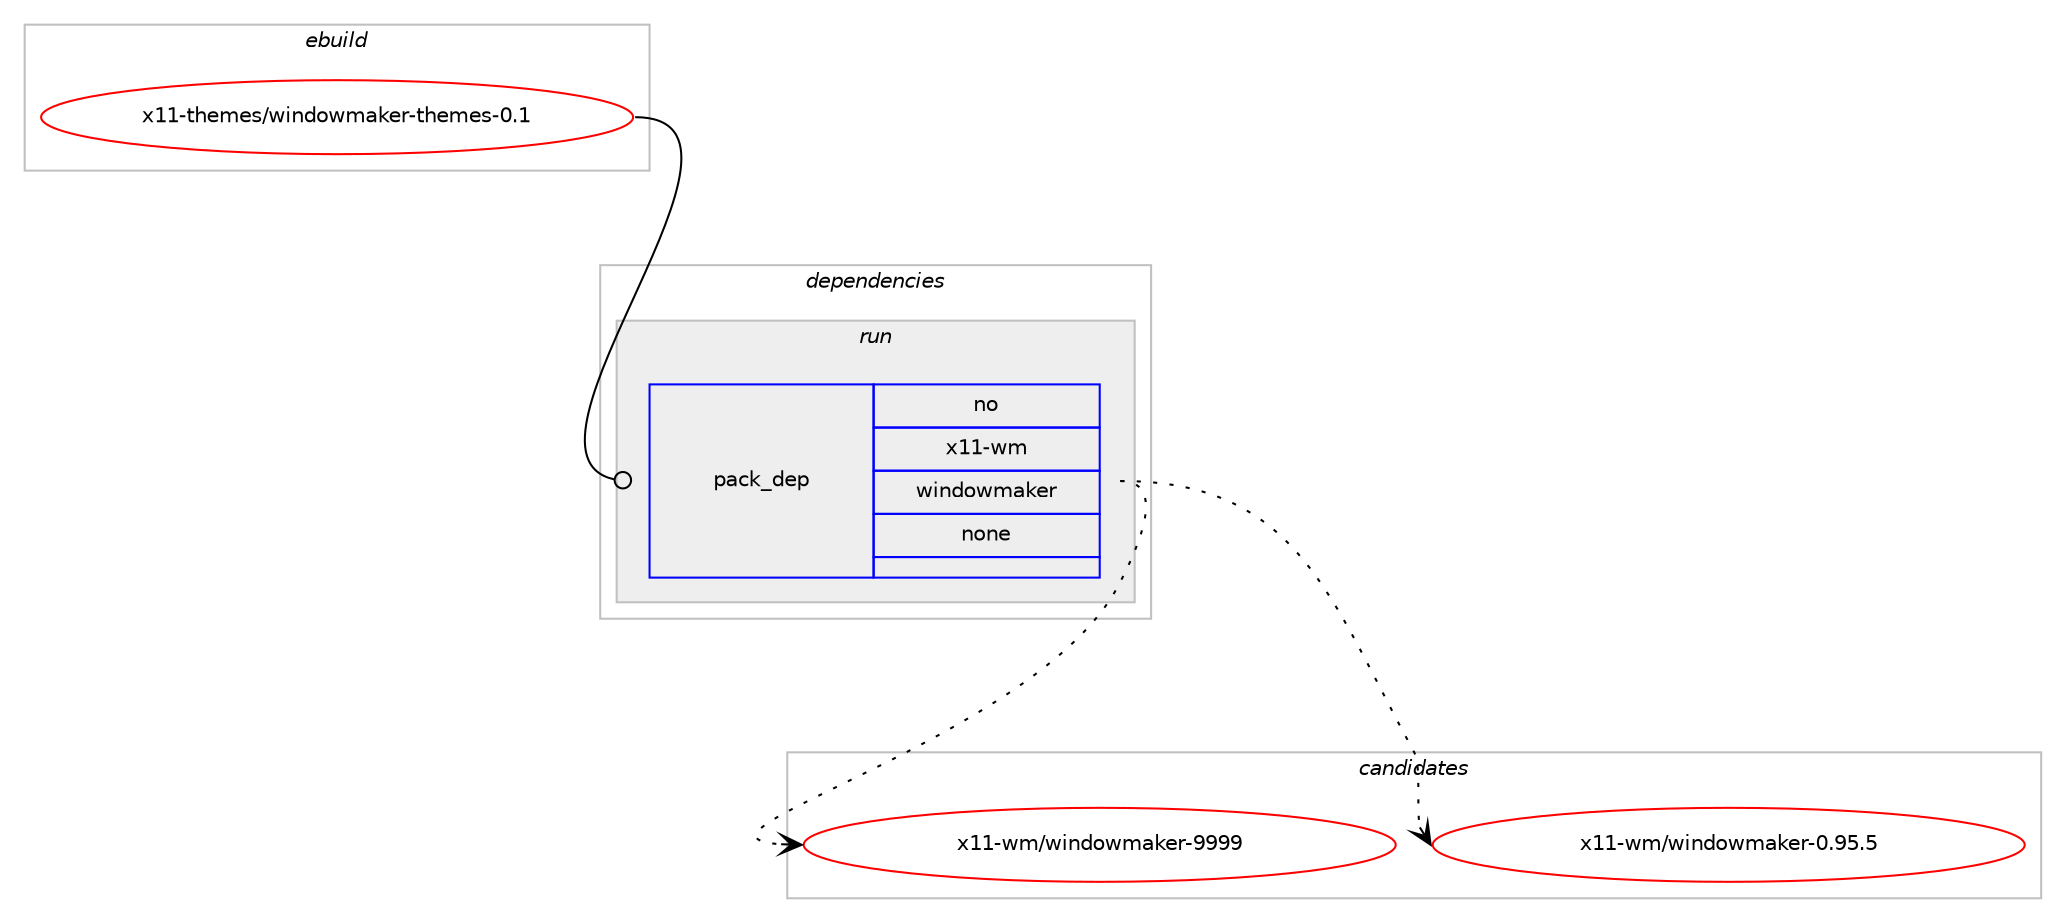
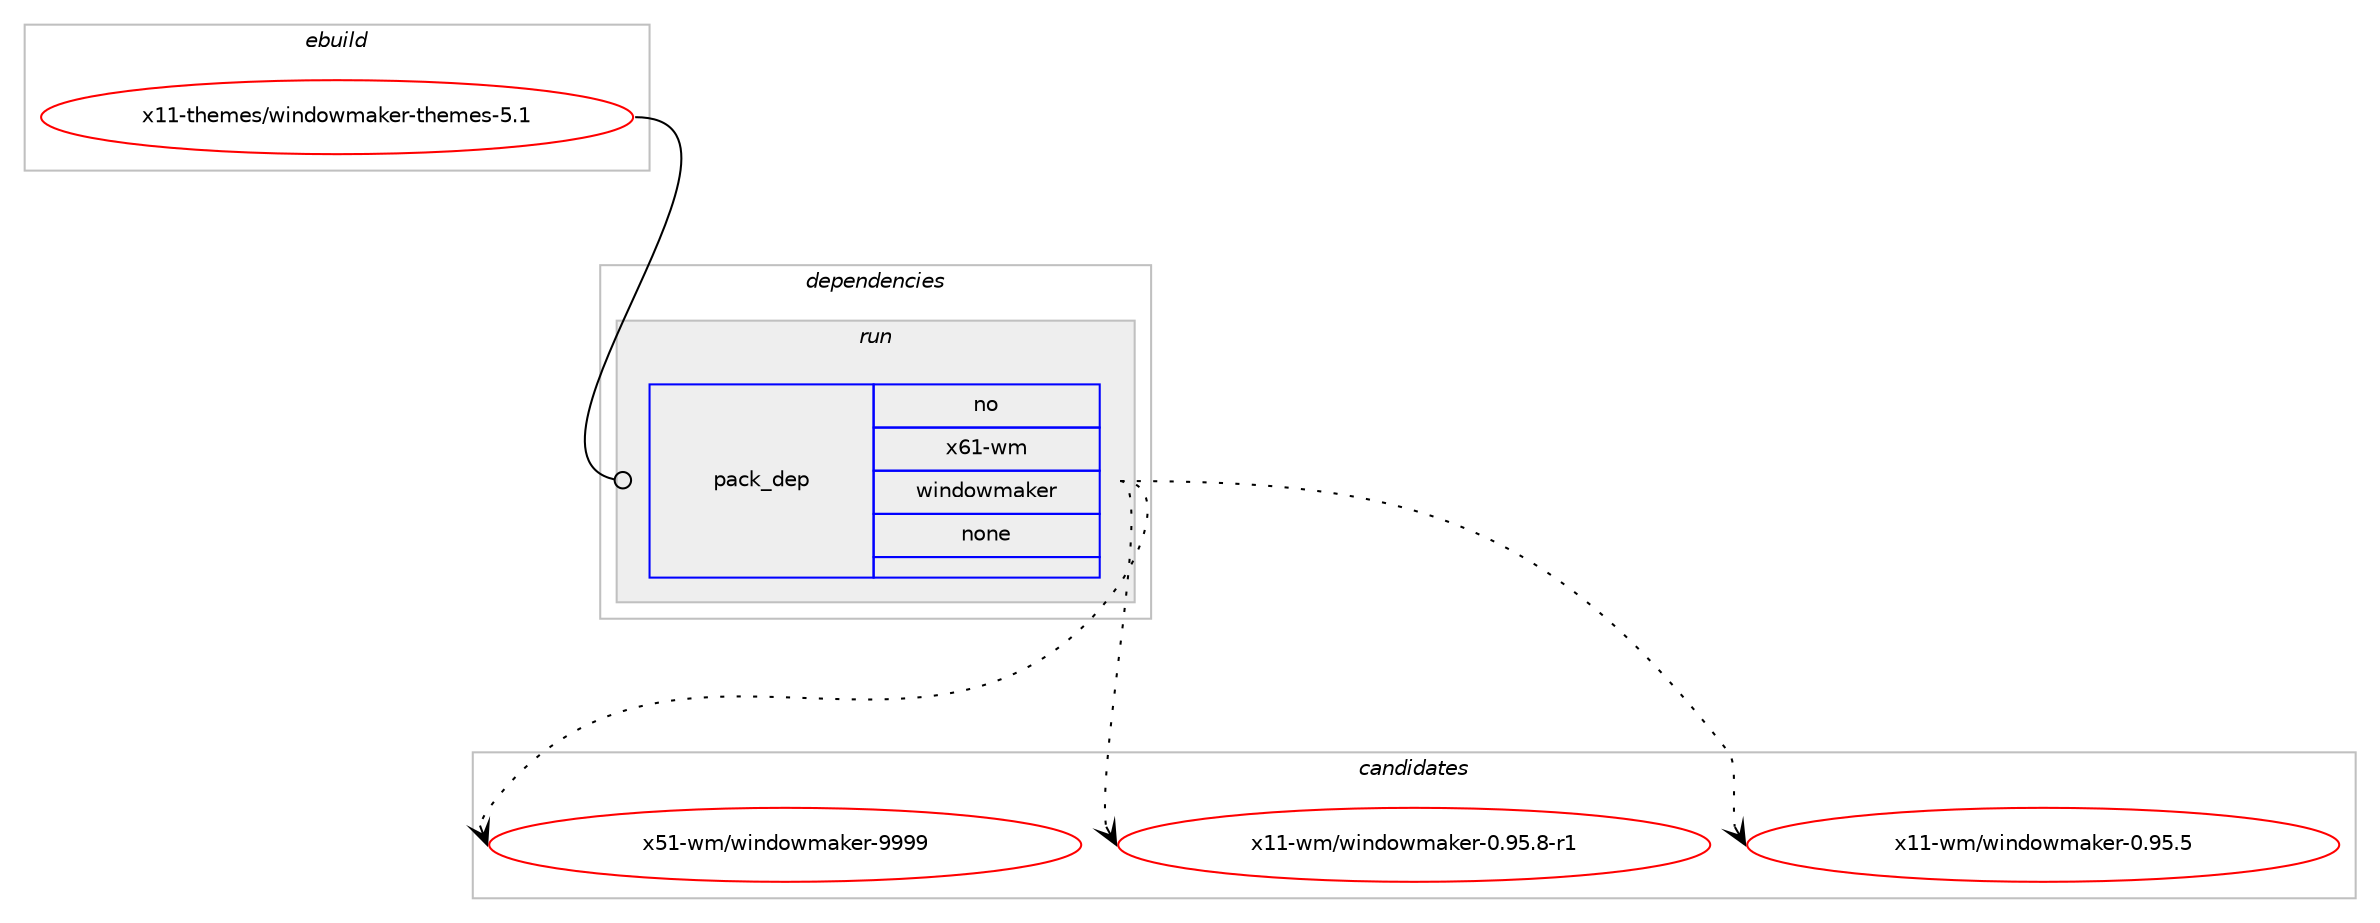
(337, 117) -> (337, 117)
(987, 448) -> (987, 448)
(1100, 845) -> (785, 845)
none -> (1414, 845)
